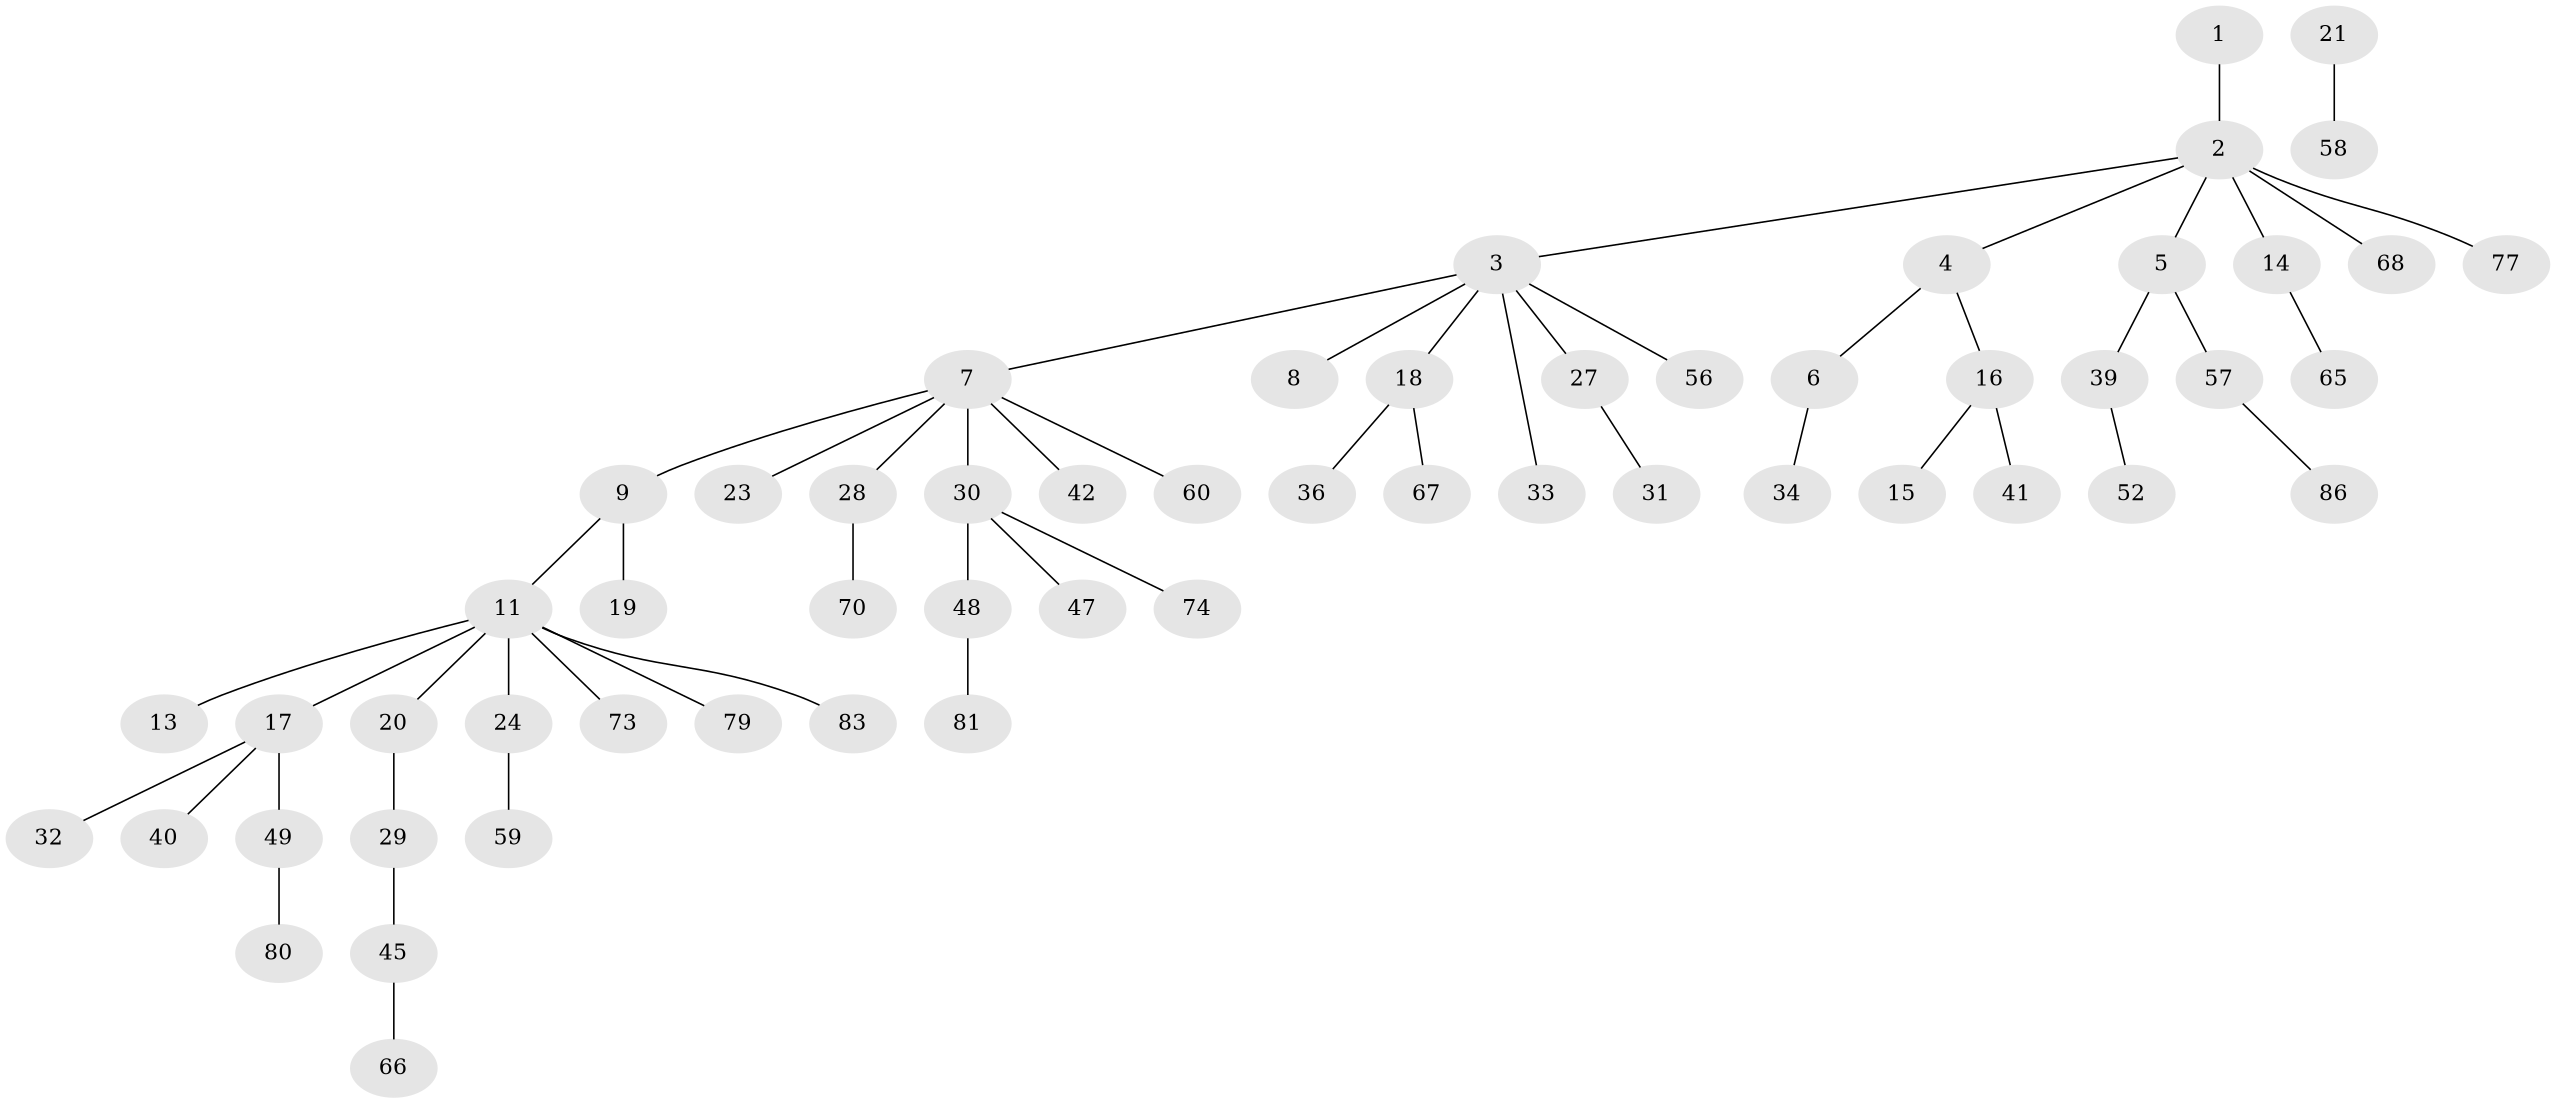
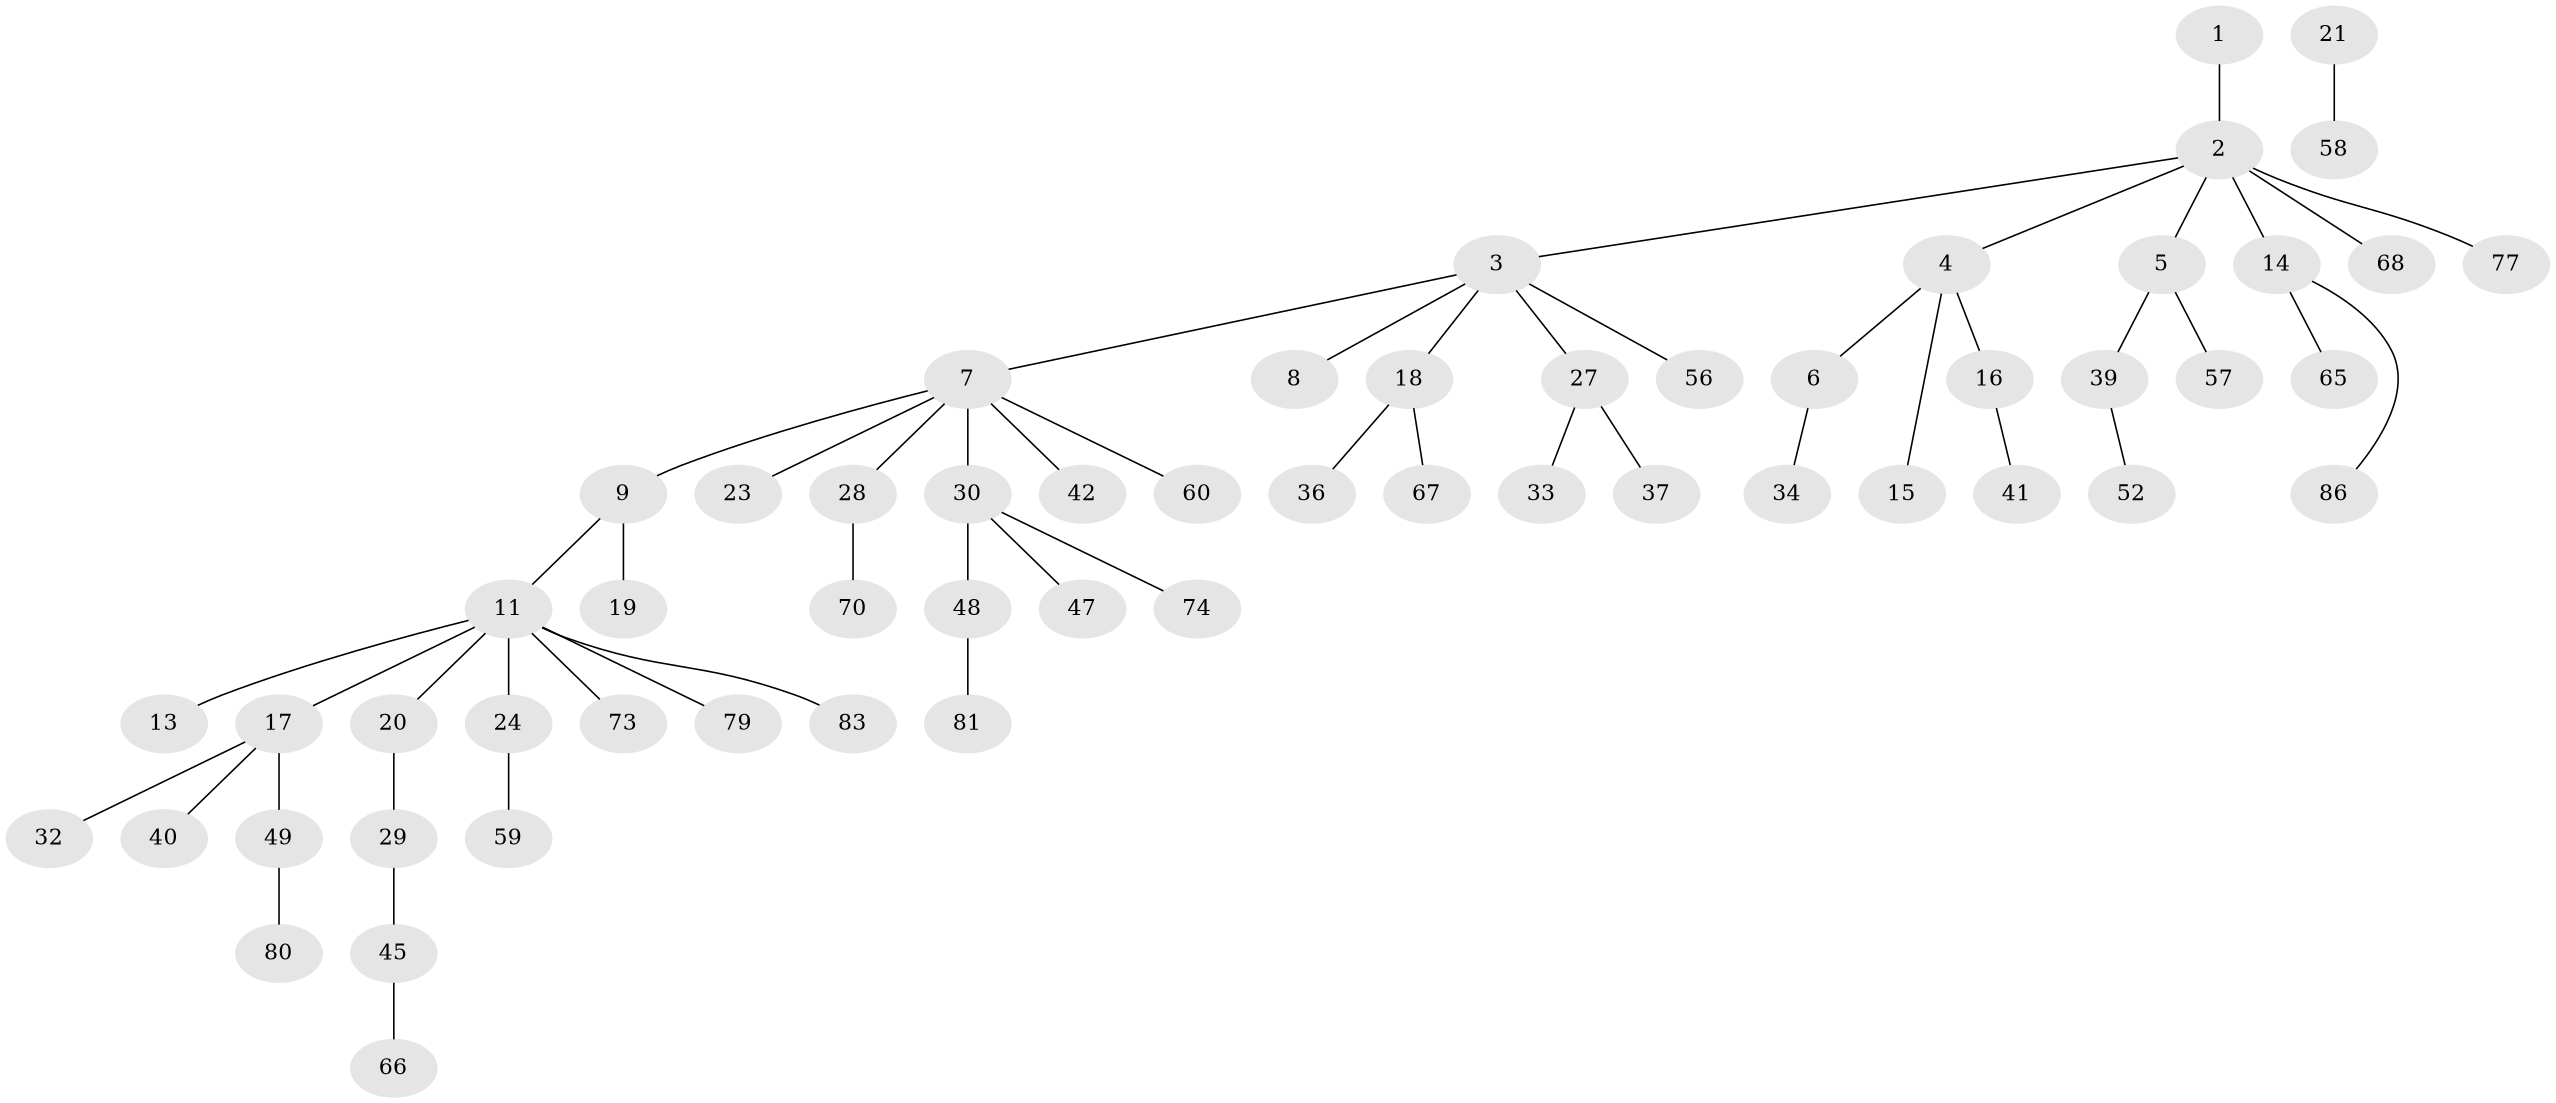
(1519, 379) -> (1563, 437)
(1946, 437) -> (1924, 379)
(2277, 437) -> (2395, 362)
(1657, 494) -> (1657, 494)
